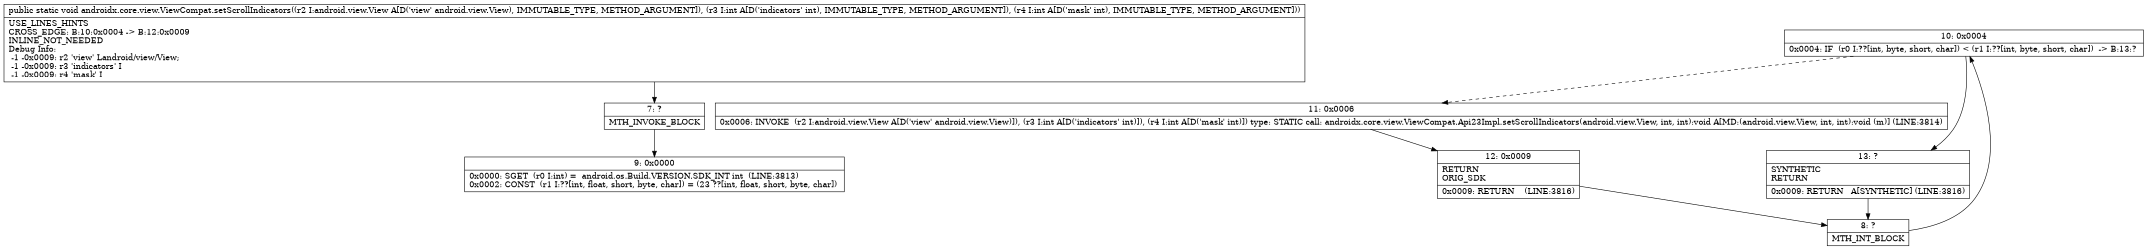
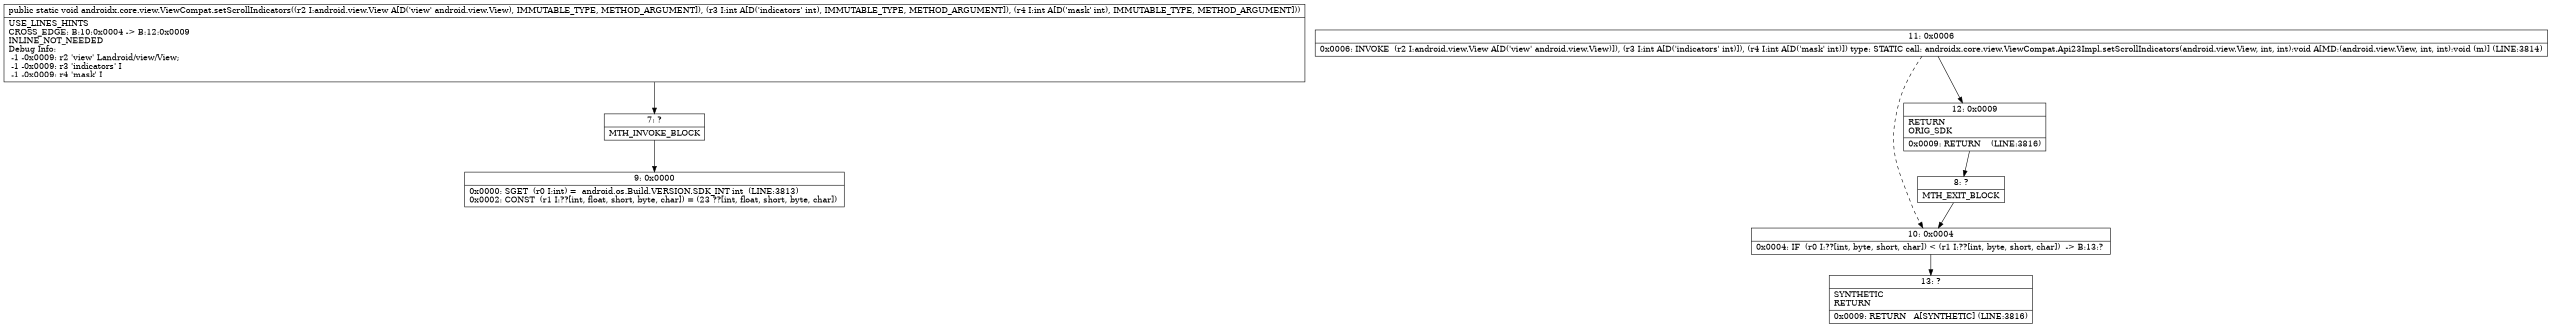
(1651, 79) -> (1894, 139)
(1868, 206) -> none
(1868, 239) -> (1961, 196)
